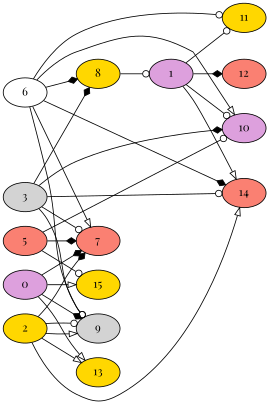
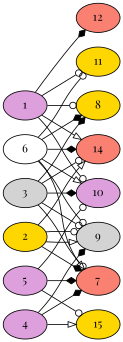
(131, 74) -> (56, 105)
(25, 241) -> (25, 281)
(25, 285) -> (25, 324)
(98, 372) -> none
